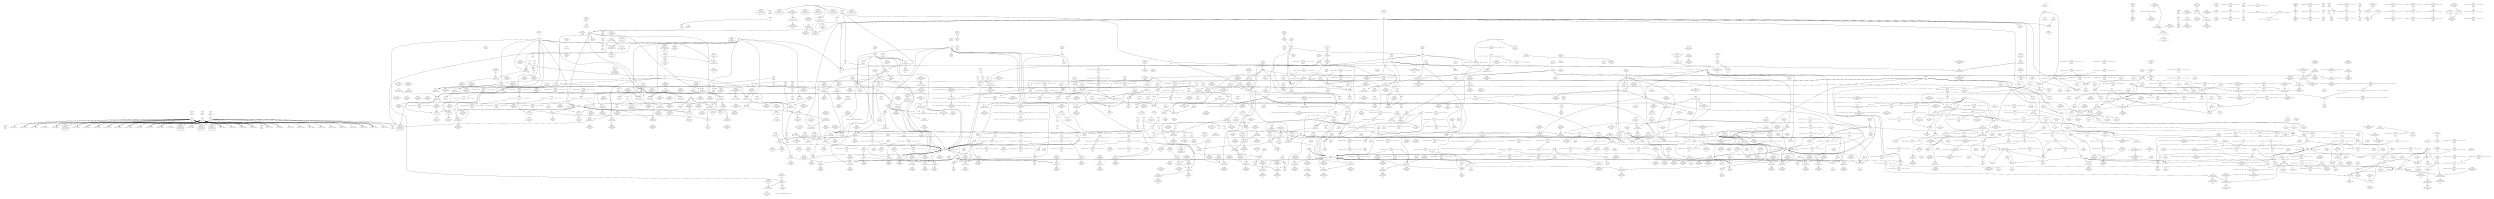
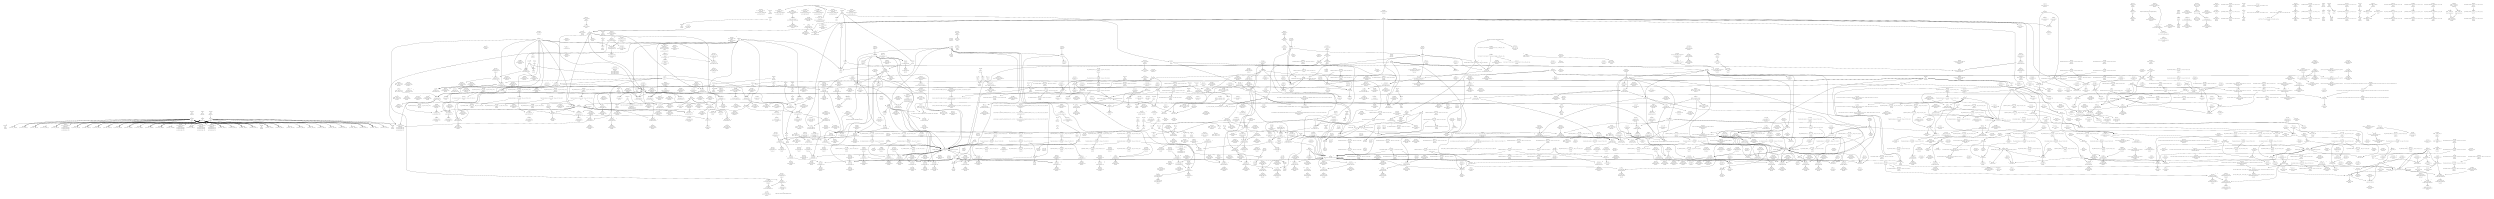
none -> (755, 106)
